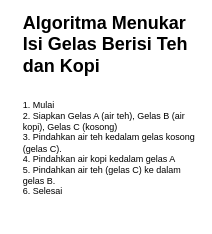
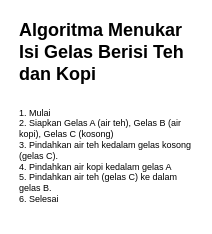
(109, 109) -> (105, 117)
